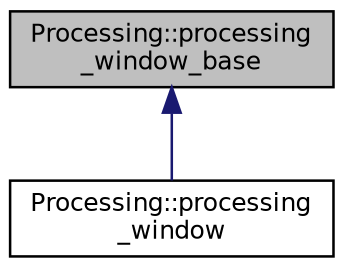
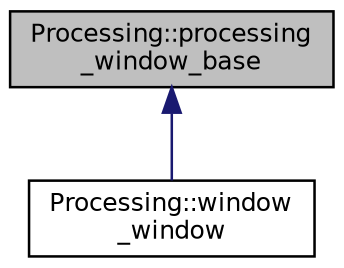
(172, 219) -> (172, 219)
